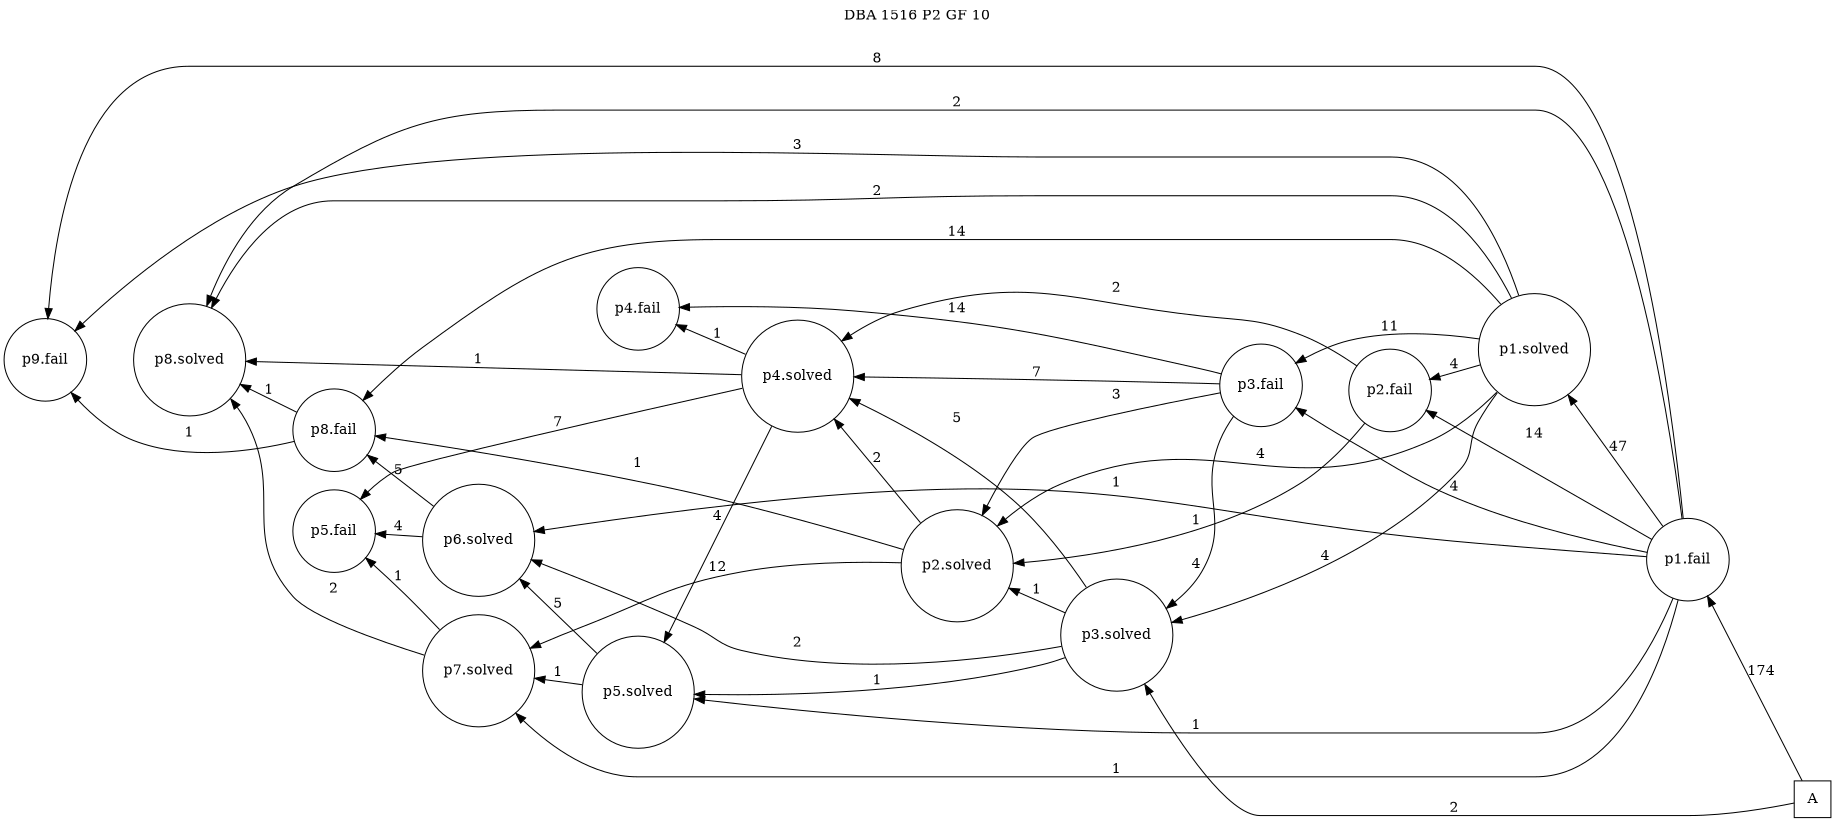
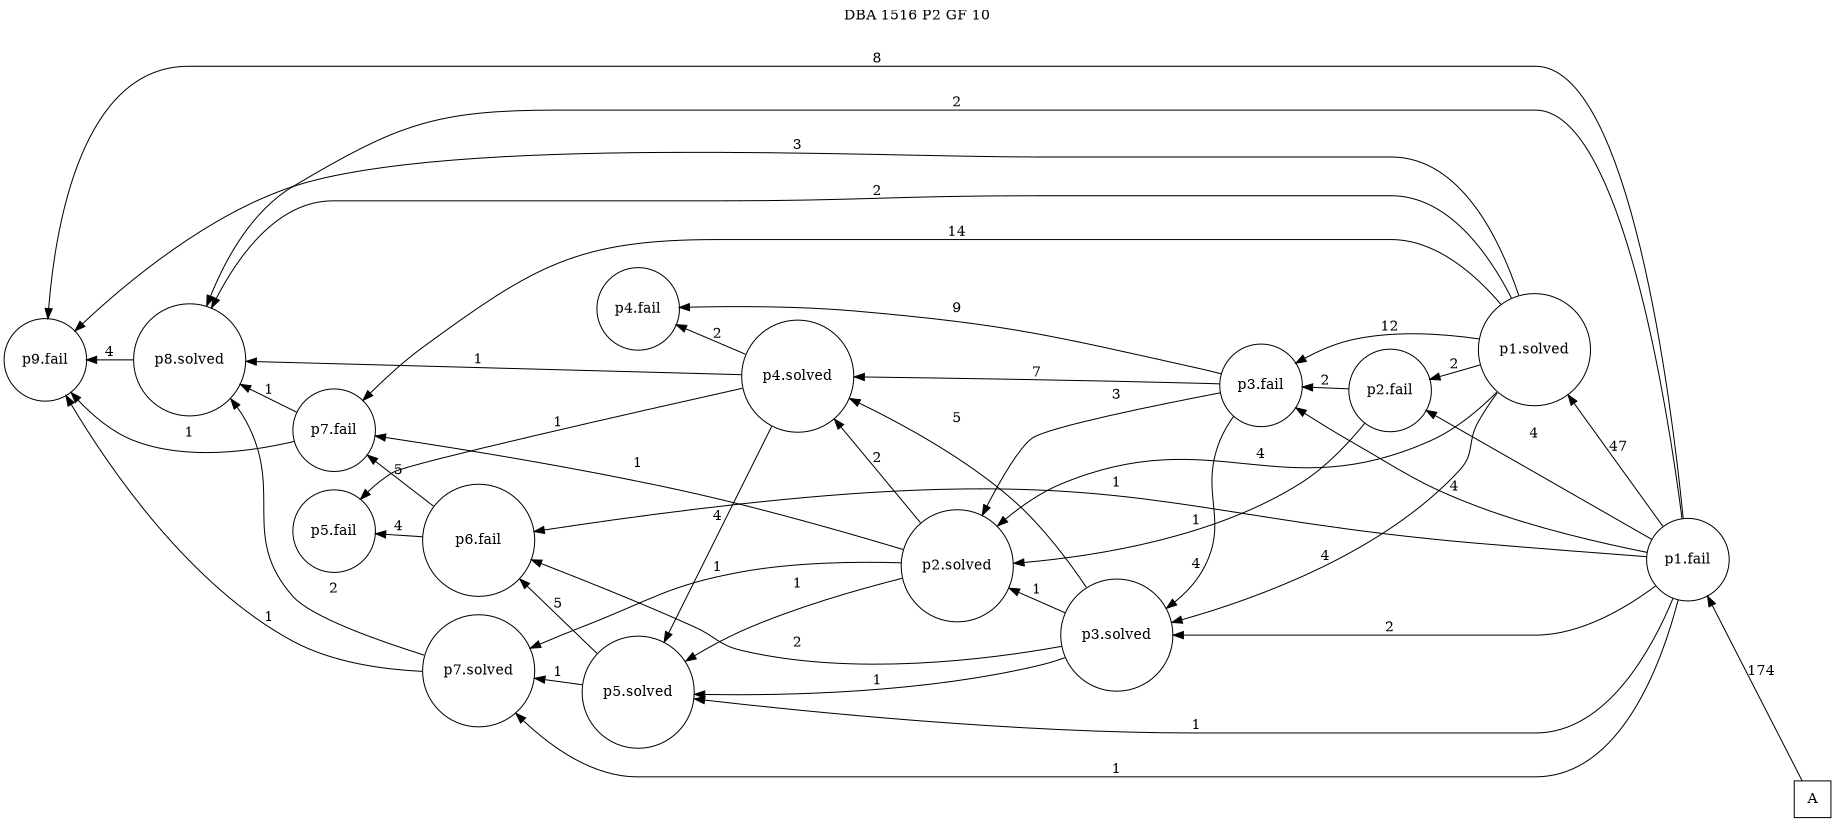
(1105, 302) -> (1331, 388)
(957, 308) -> (957, 308)
(1390, 327) -> (1390, 327)
(718, 334) -> (718, 334)
none -> (115, 360)
(1455, 364) -> (1455, 364)
(558, 423) -> (558, 423)
(334, 430) -> (334, 430)
(1534, 434) -> (1534, 434)
(479, 540) -> (479, 540)
(718, 567) -> (718, 567)
(407, 597) -> (215, 584)
none -> (796, 610)
(1443, 816) -> (1426, 635)
